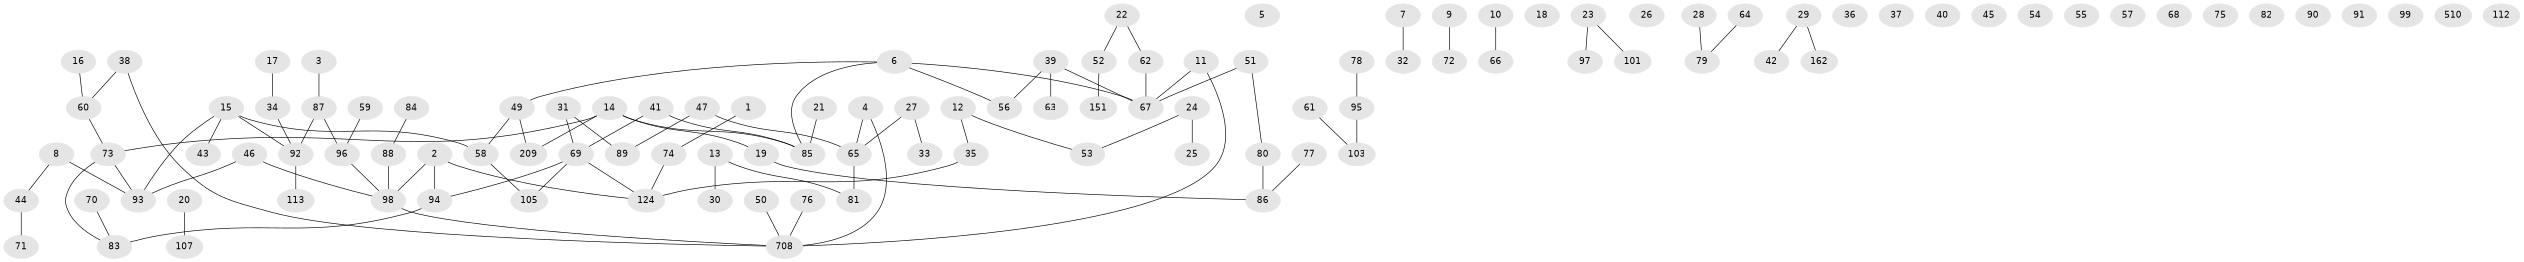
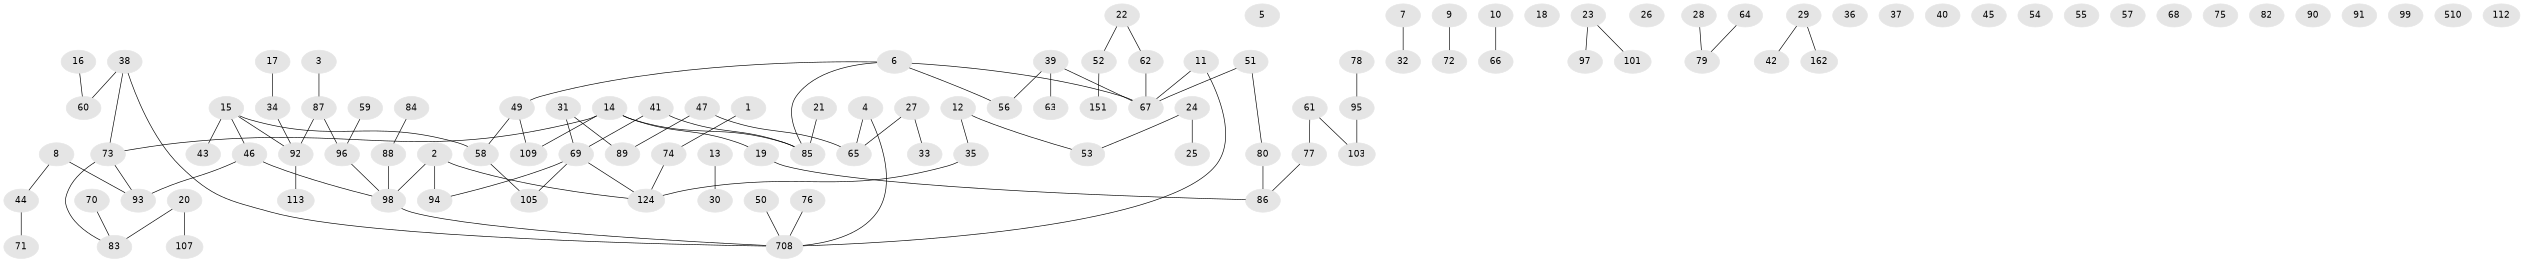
(96, 131) -> (116, 108)
none -> (1310, 131)
(175, 149) -> (238, 131)
(529, 154) -> (529, 154)
(854, 201) -> none
(276, 228) -> (149, 224)
